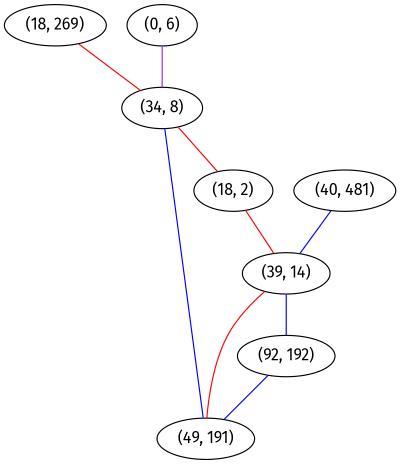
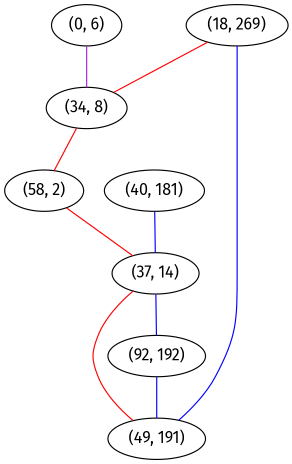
(233, 191) -> (44, 191)
(345, 191) -> (154, 191)
(184, 273) -> (237, 242)
(286, 273) -> (156, 273)
